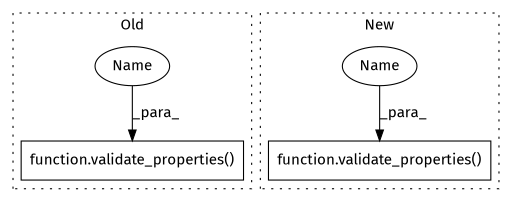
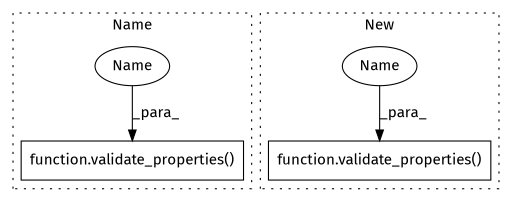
(132, 25) -> (132, 25)
